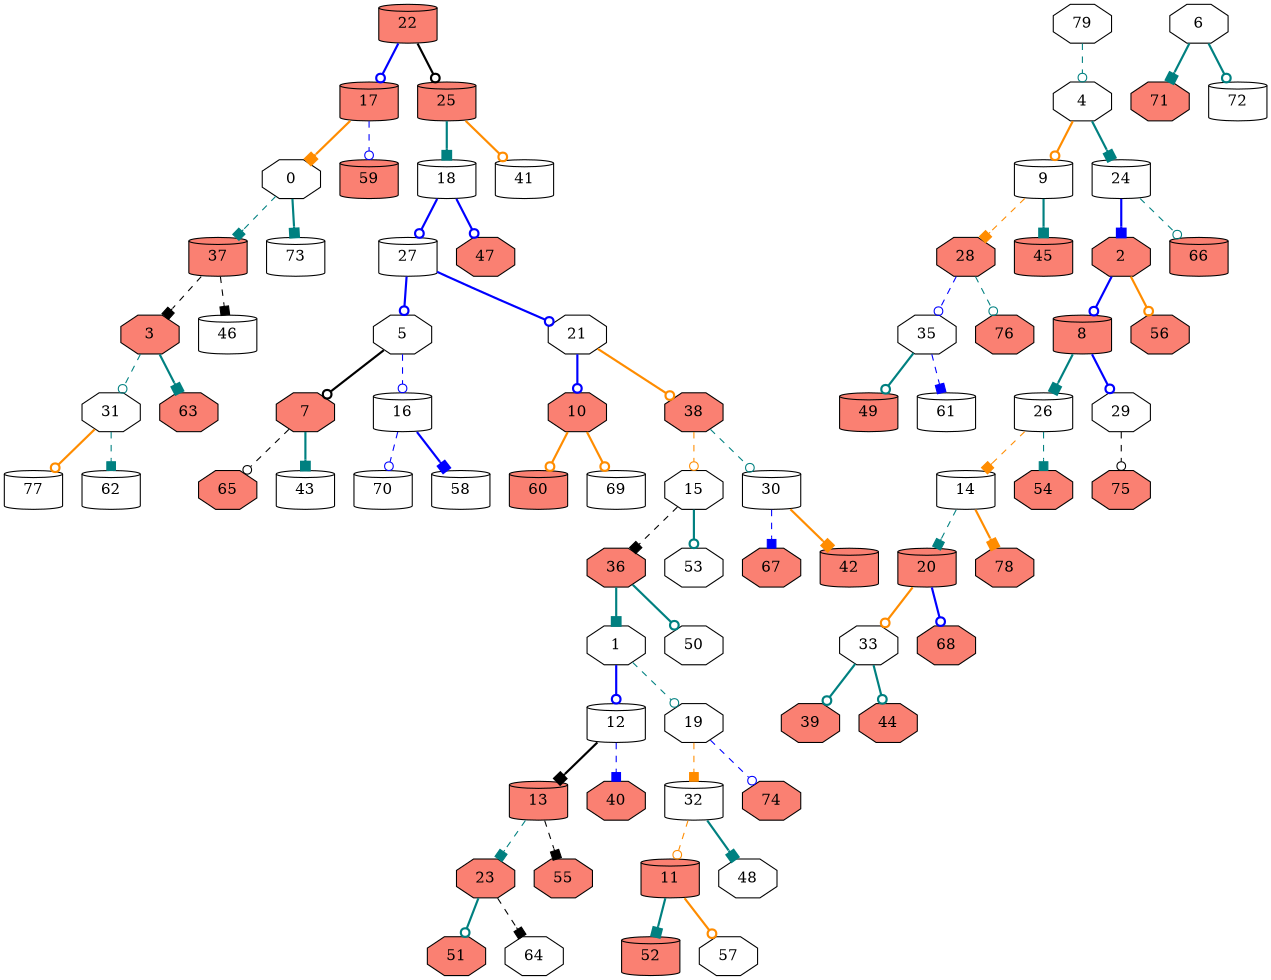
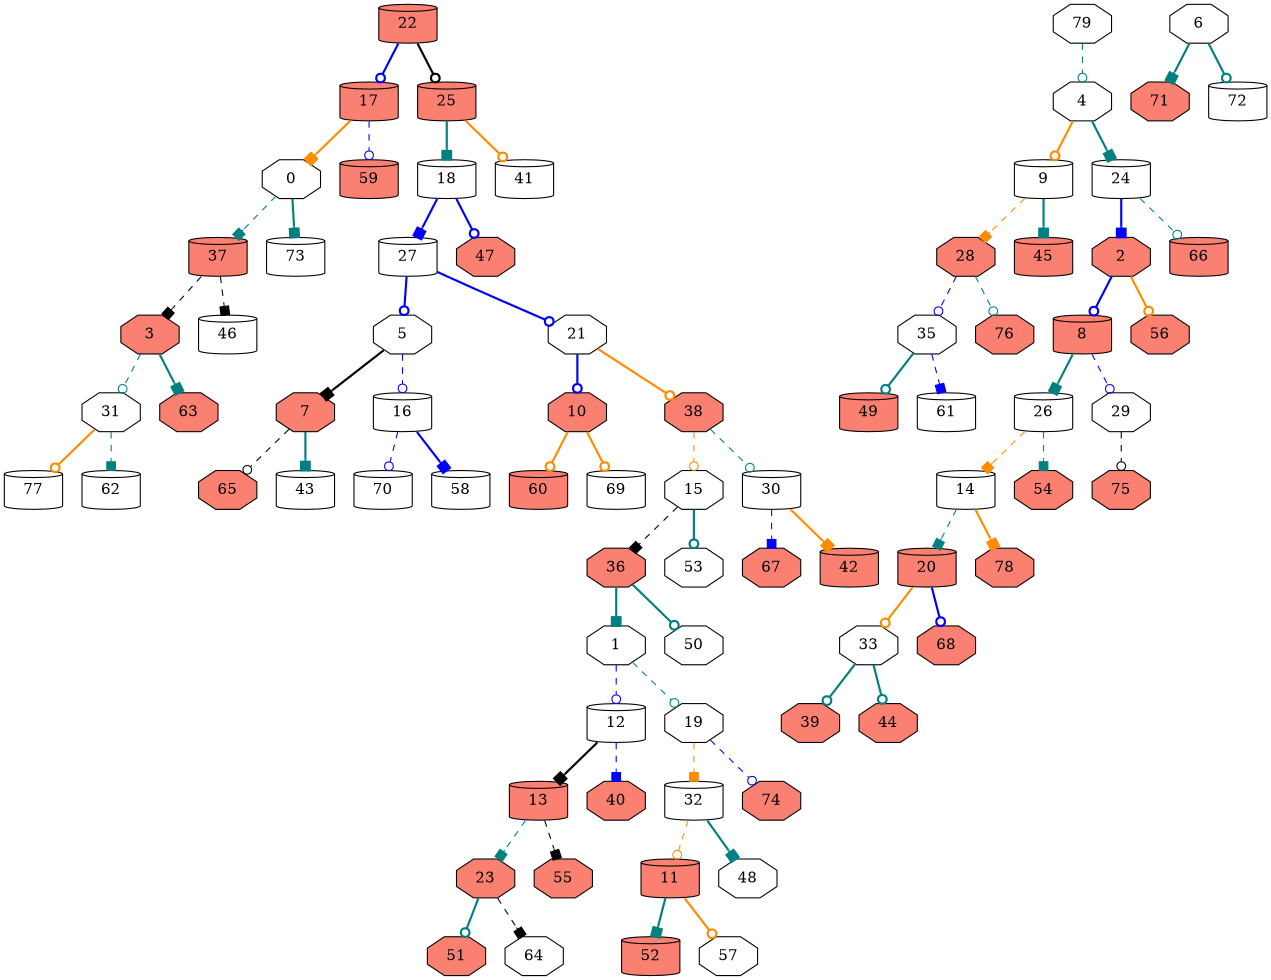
(429, 214) -> (430, 213)
(1100, 370) -> (1100, 370)
(357, 371) -> (358, 370)
(616, 680) -> (616, 680)
